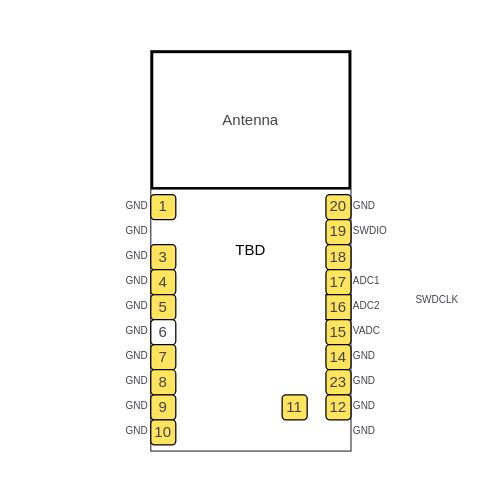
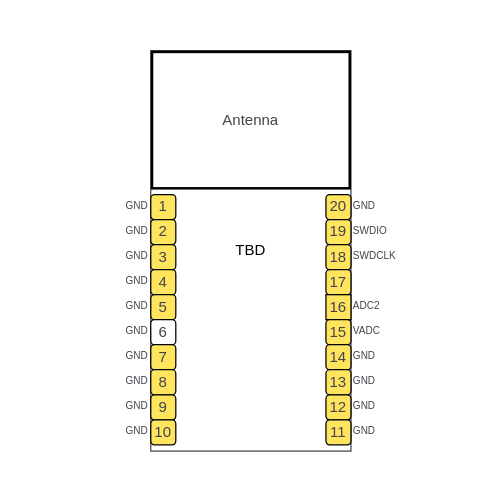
none -> (163, 232)
(376, 279) -> none
(438, 298) -> (376, 254)
(338, 382) -> (338, 382)
(294, 407) -> (338, 432)
